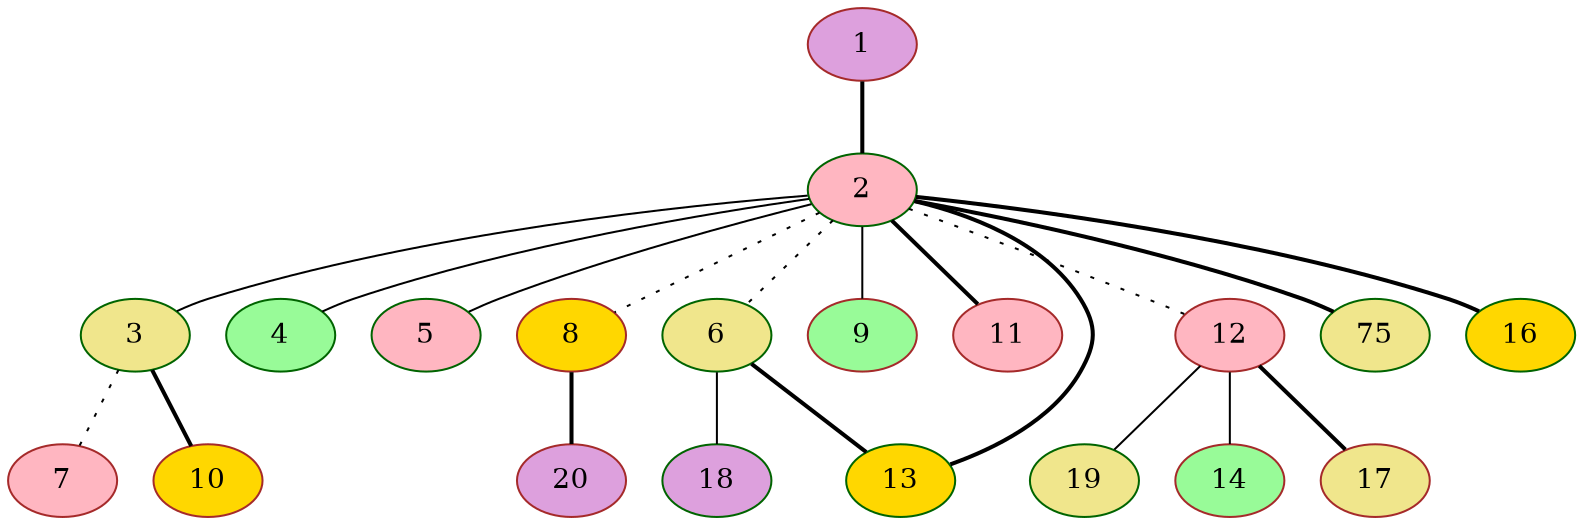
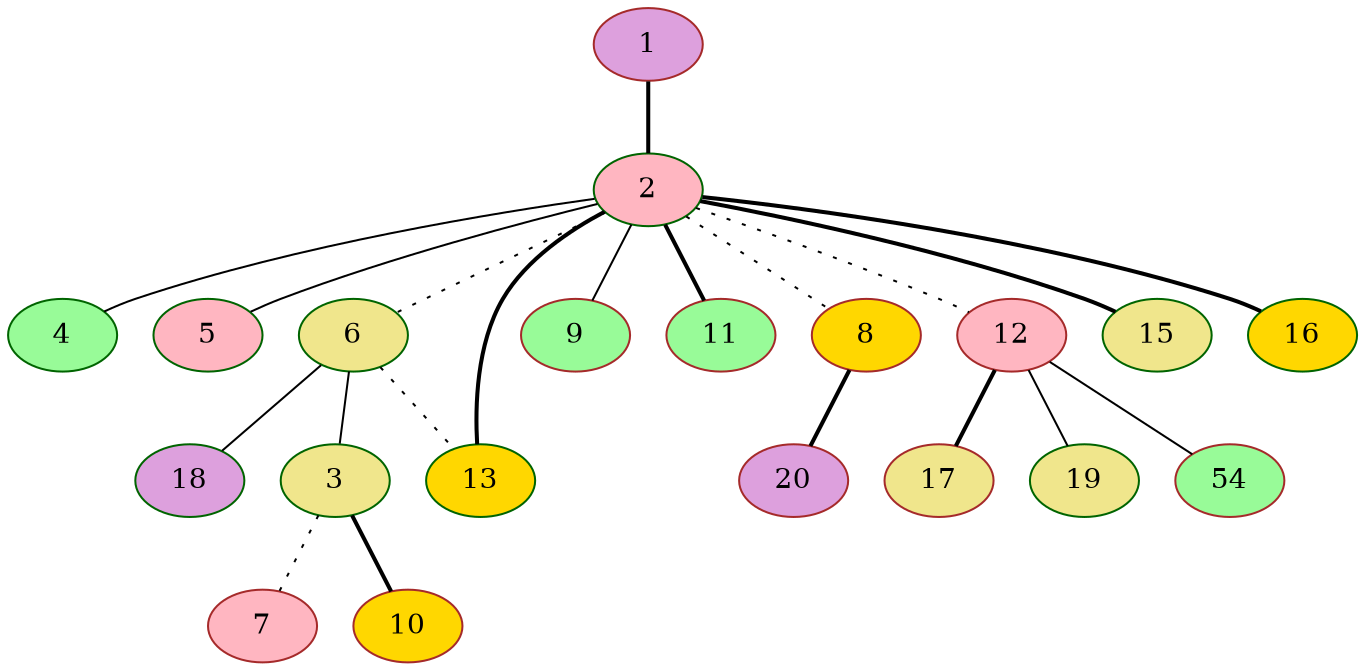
(489, 235) -> (344, 408)
(1008, 335) -> (721, 335)
(1375, 335) -> (1157, 335)
(809, 408) -> (417, 408)
(1230, 481) -> (1230, 481)
